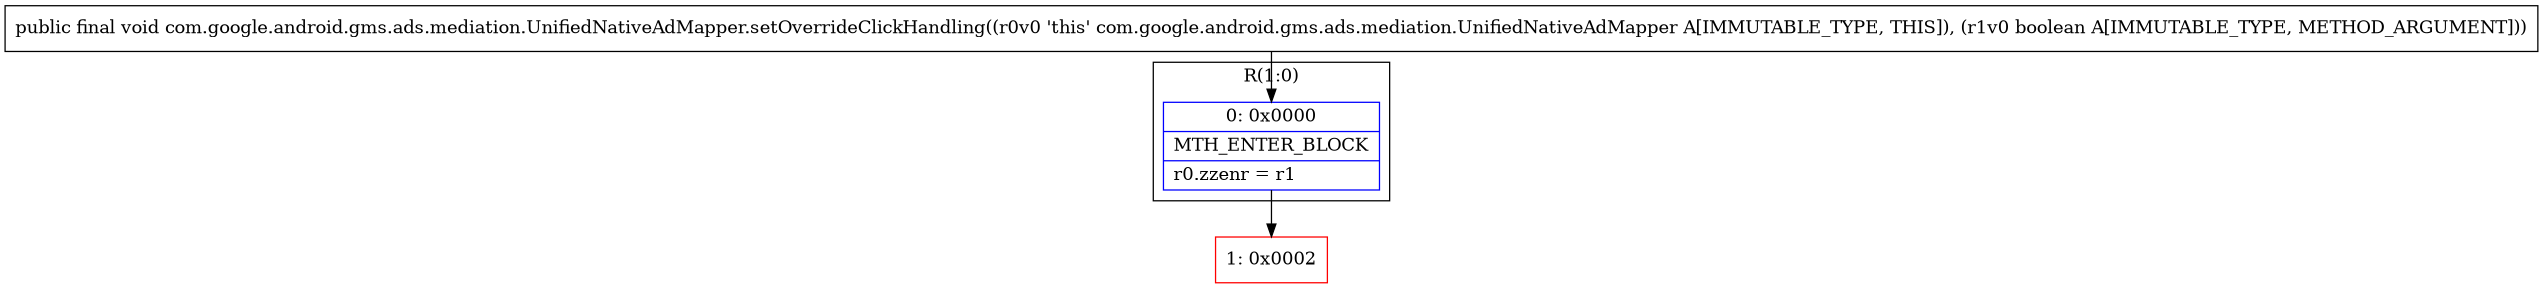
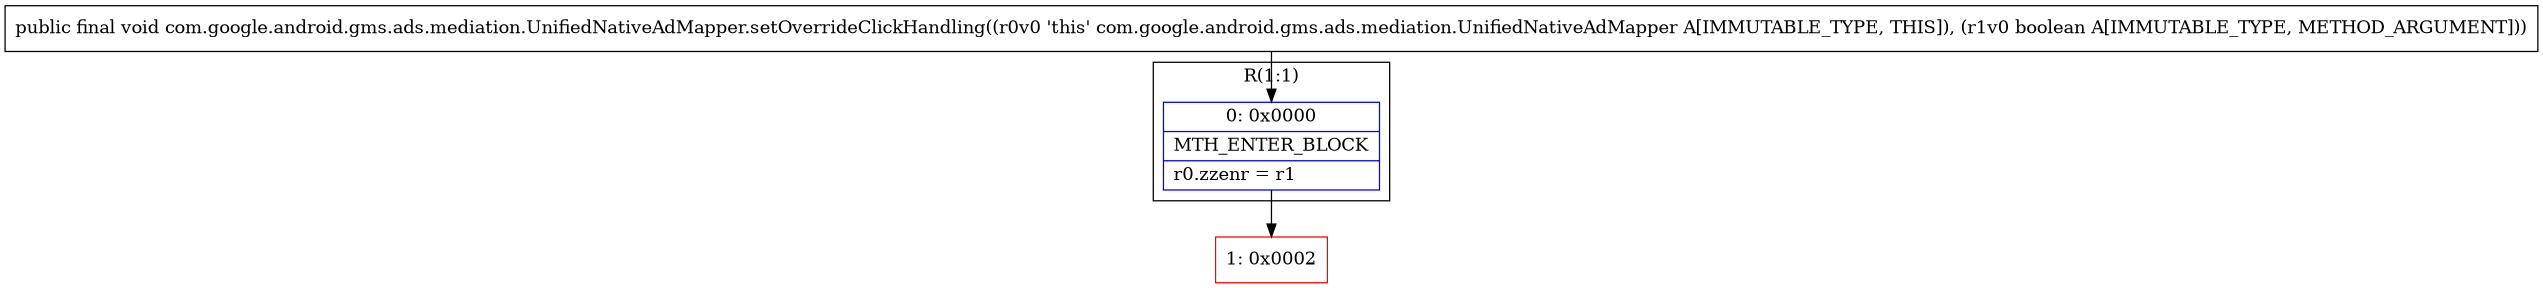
(1271, 77) -> (1271, 77)
